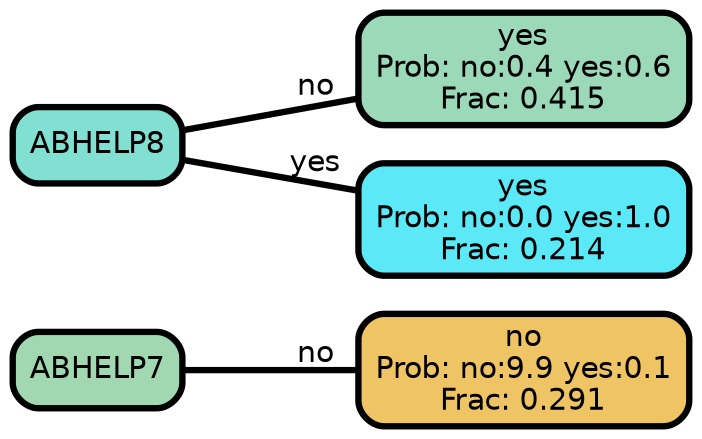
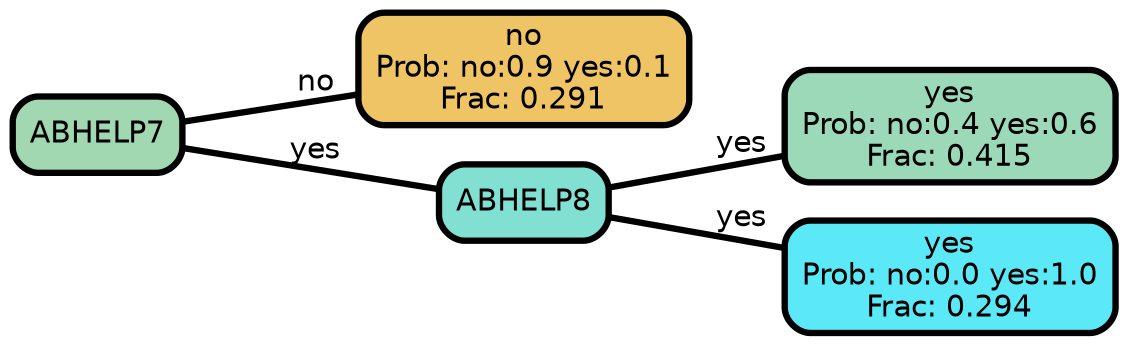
(311, 87) -> (737, 144)
none -> (311, 169)
(524, 220) -> (950, 277)
(524, 370) -> (524, 69)
